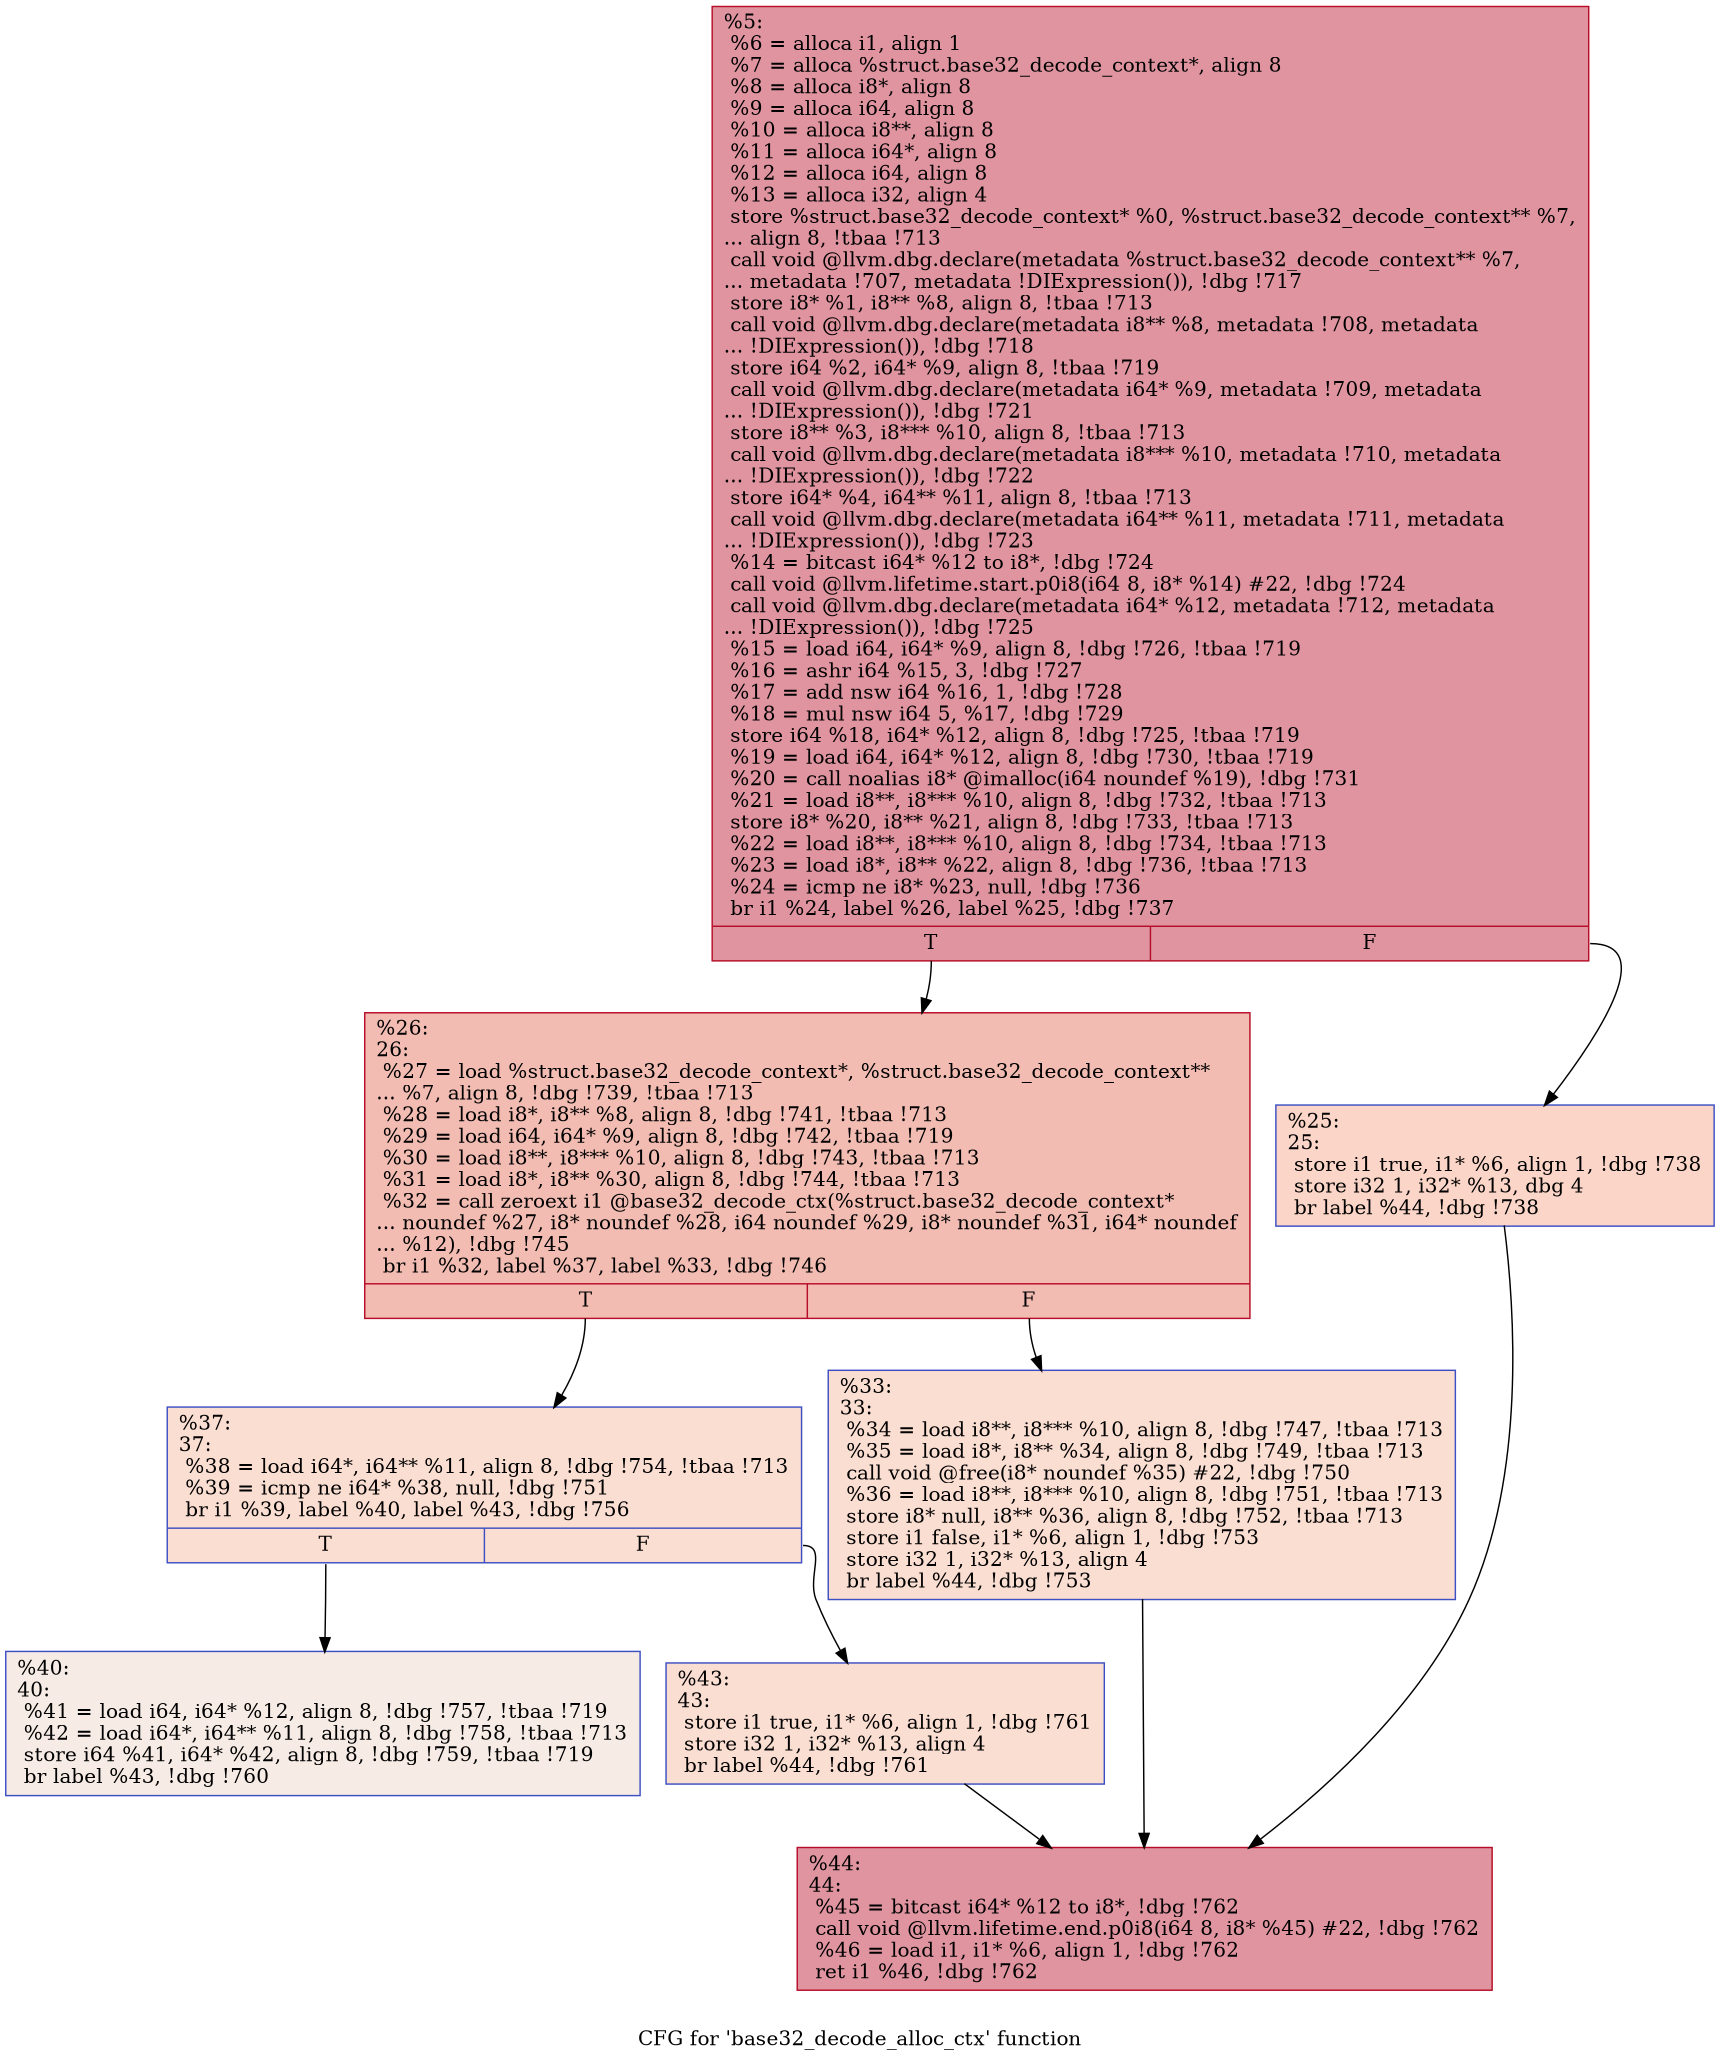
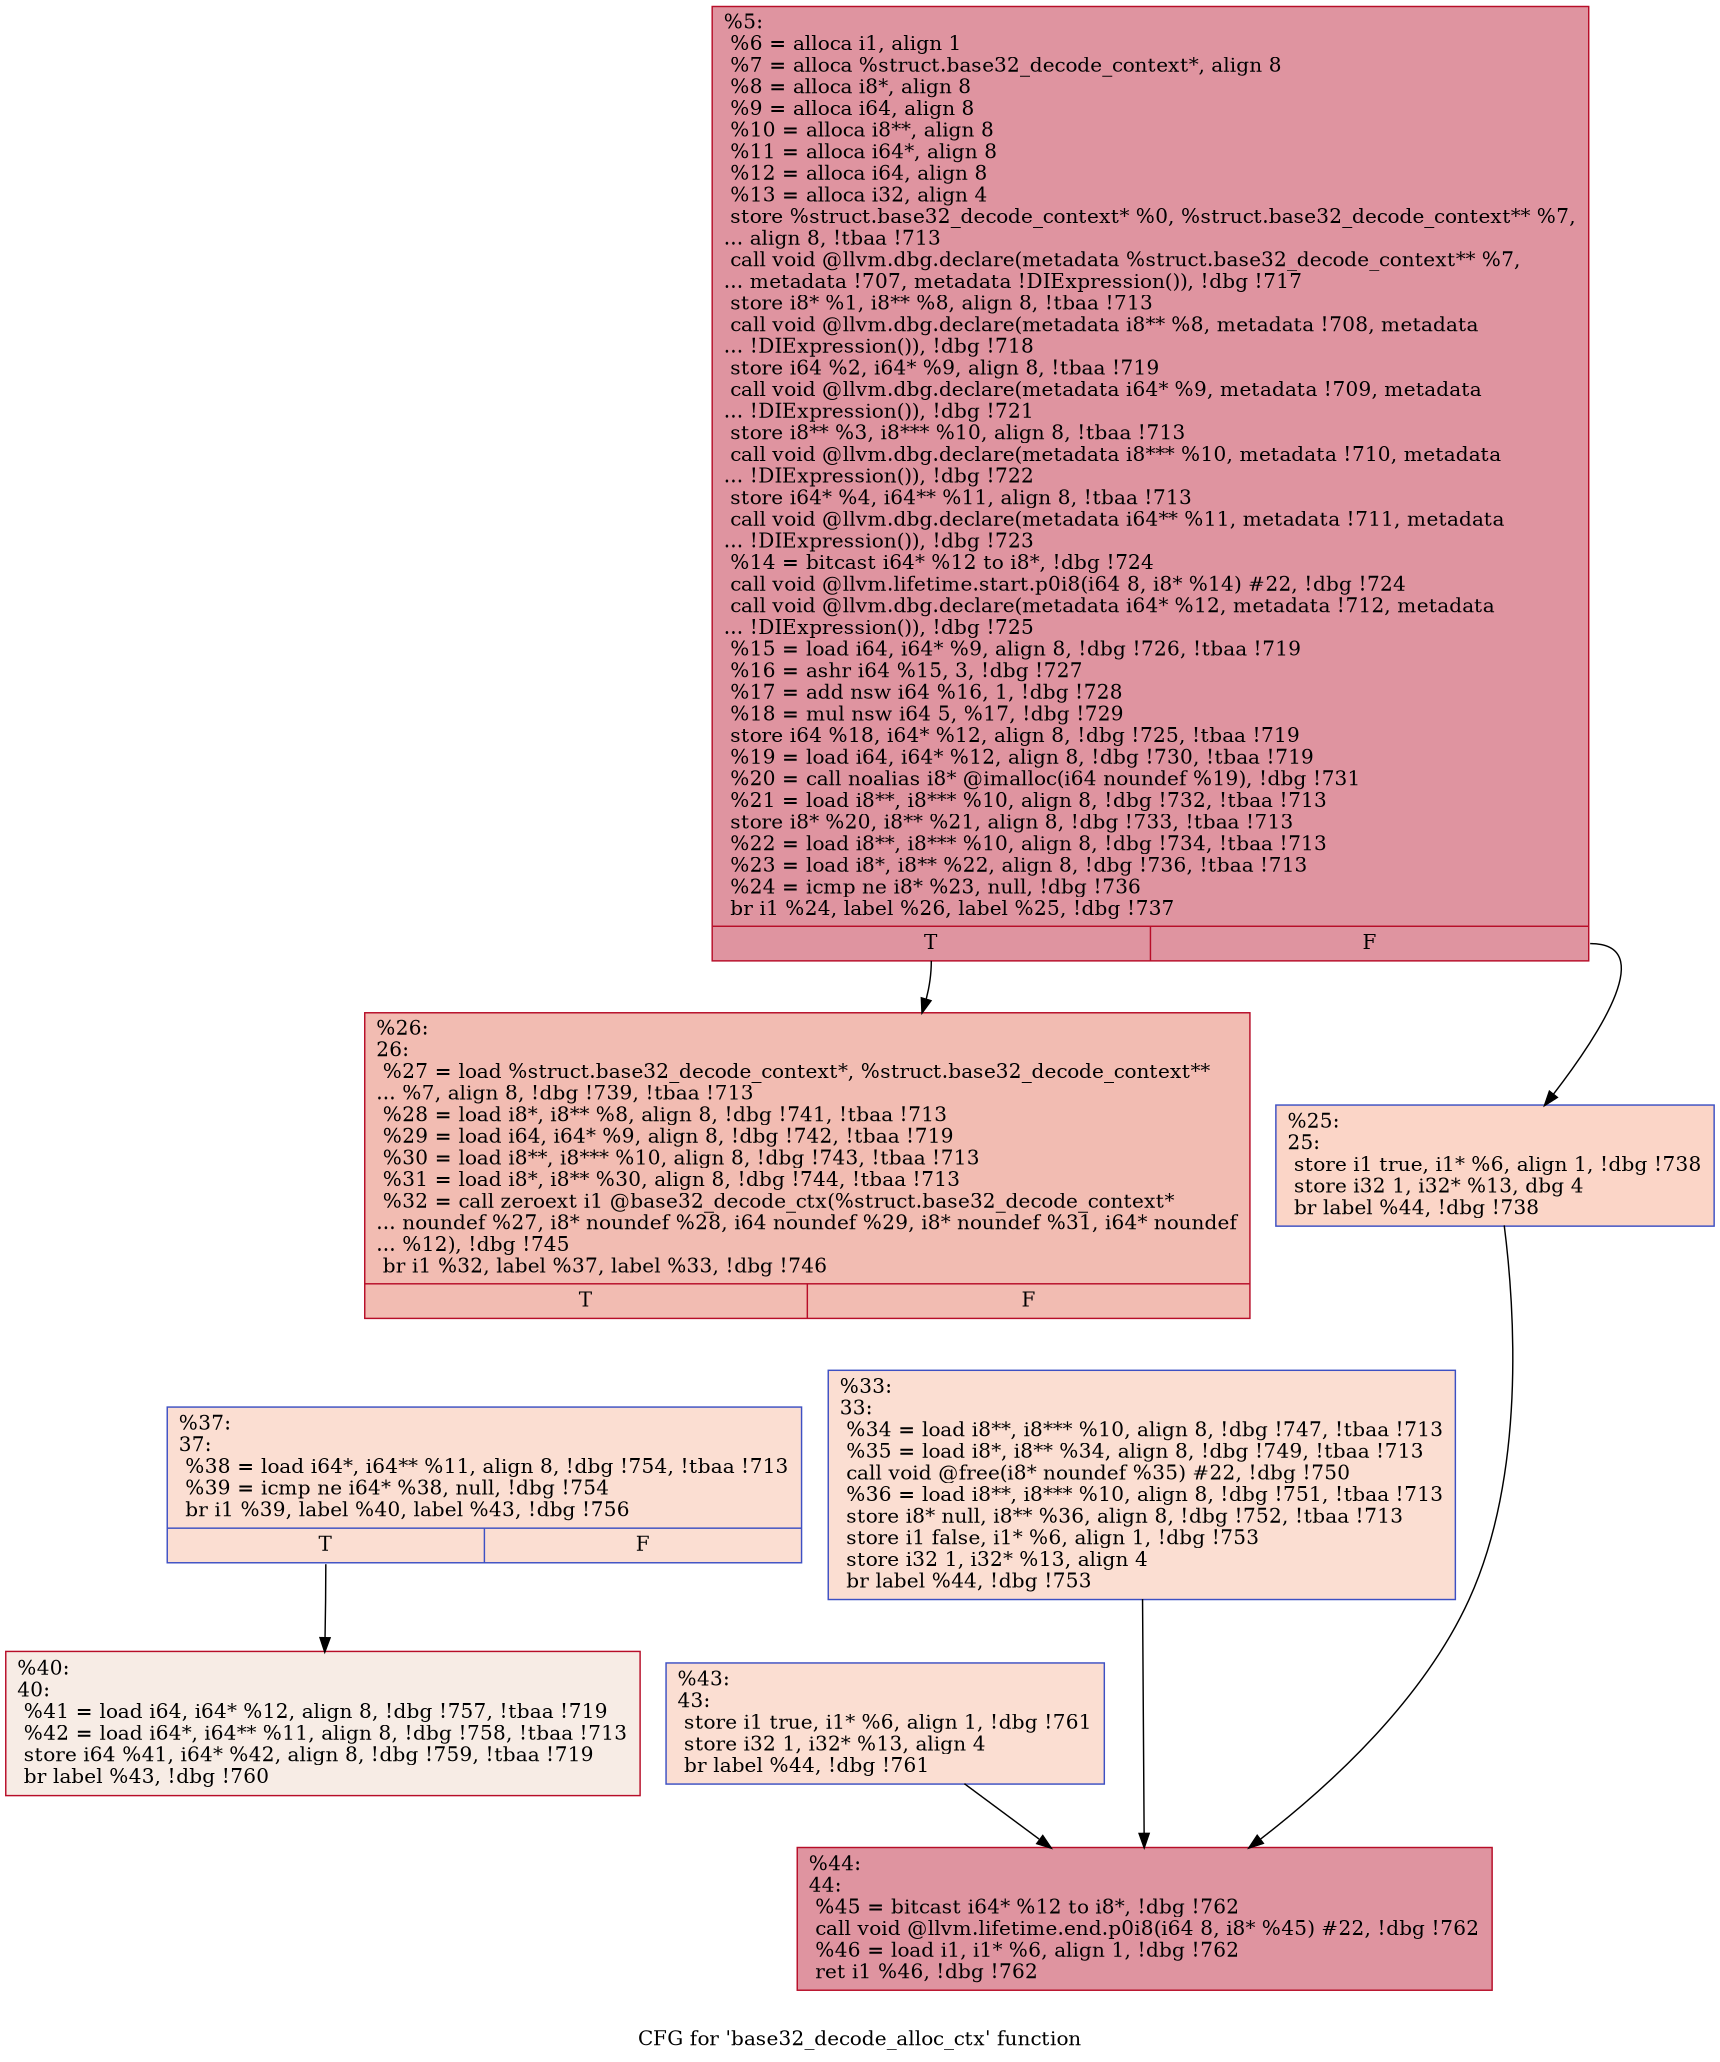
(1031, 1338) -> none
(579, 1358) -> none
(394, 1489) -> (394, 1489)
(815, 1597) -> none
(323, 1724) -> (323, 1724)
